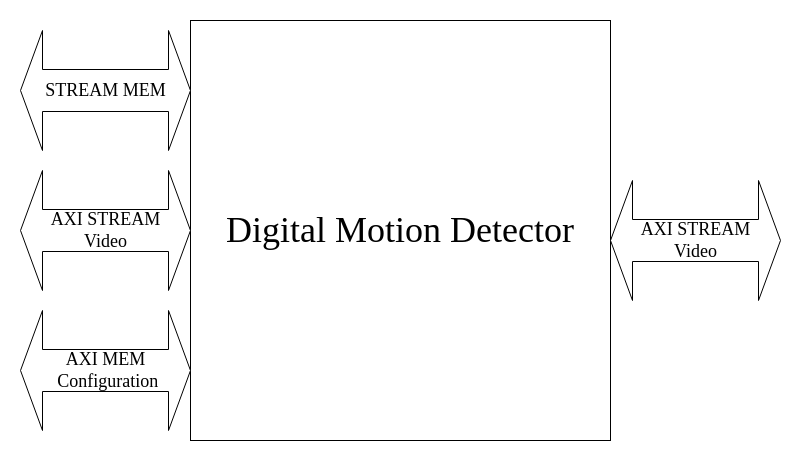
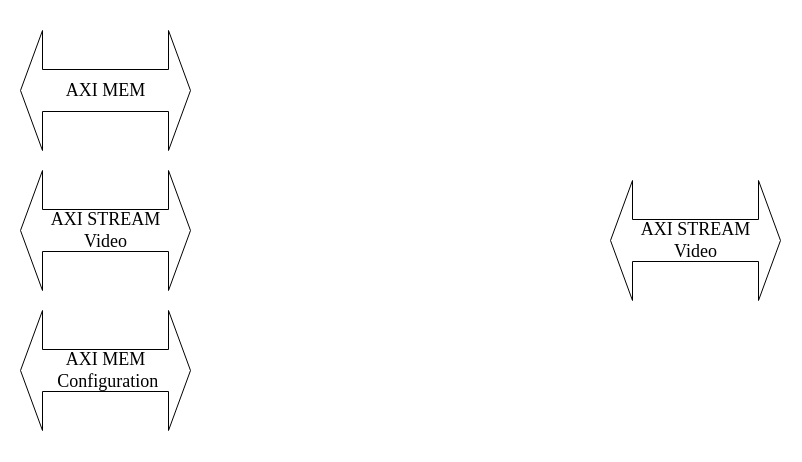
(106, 91) -> (106, 91)
(401, 231) -> none
